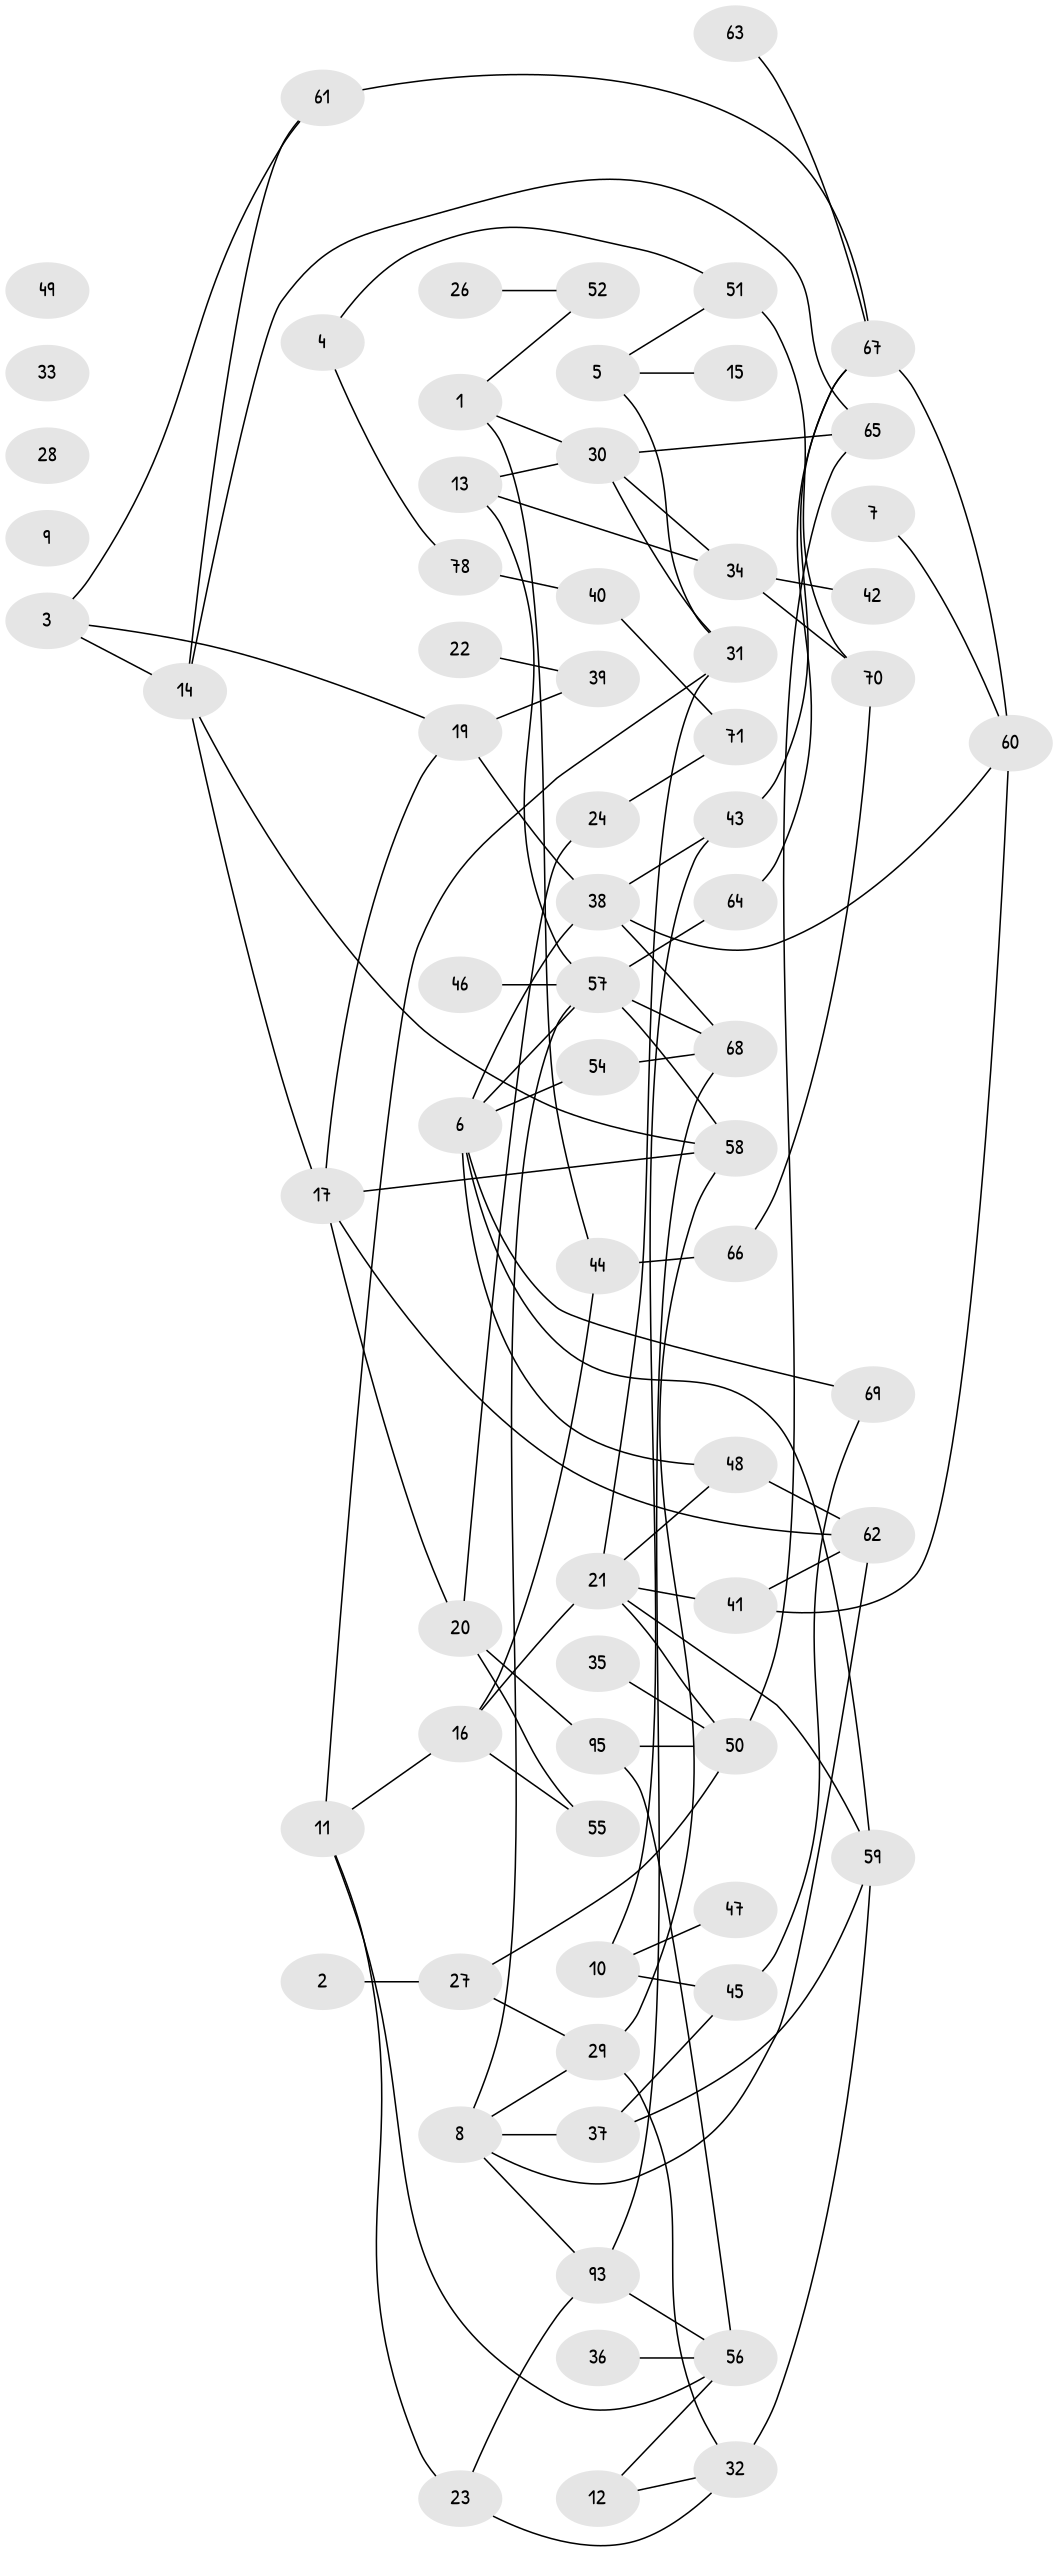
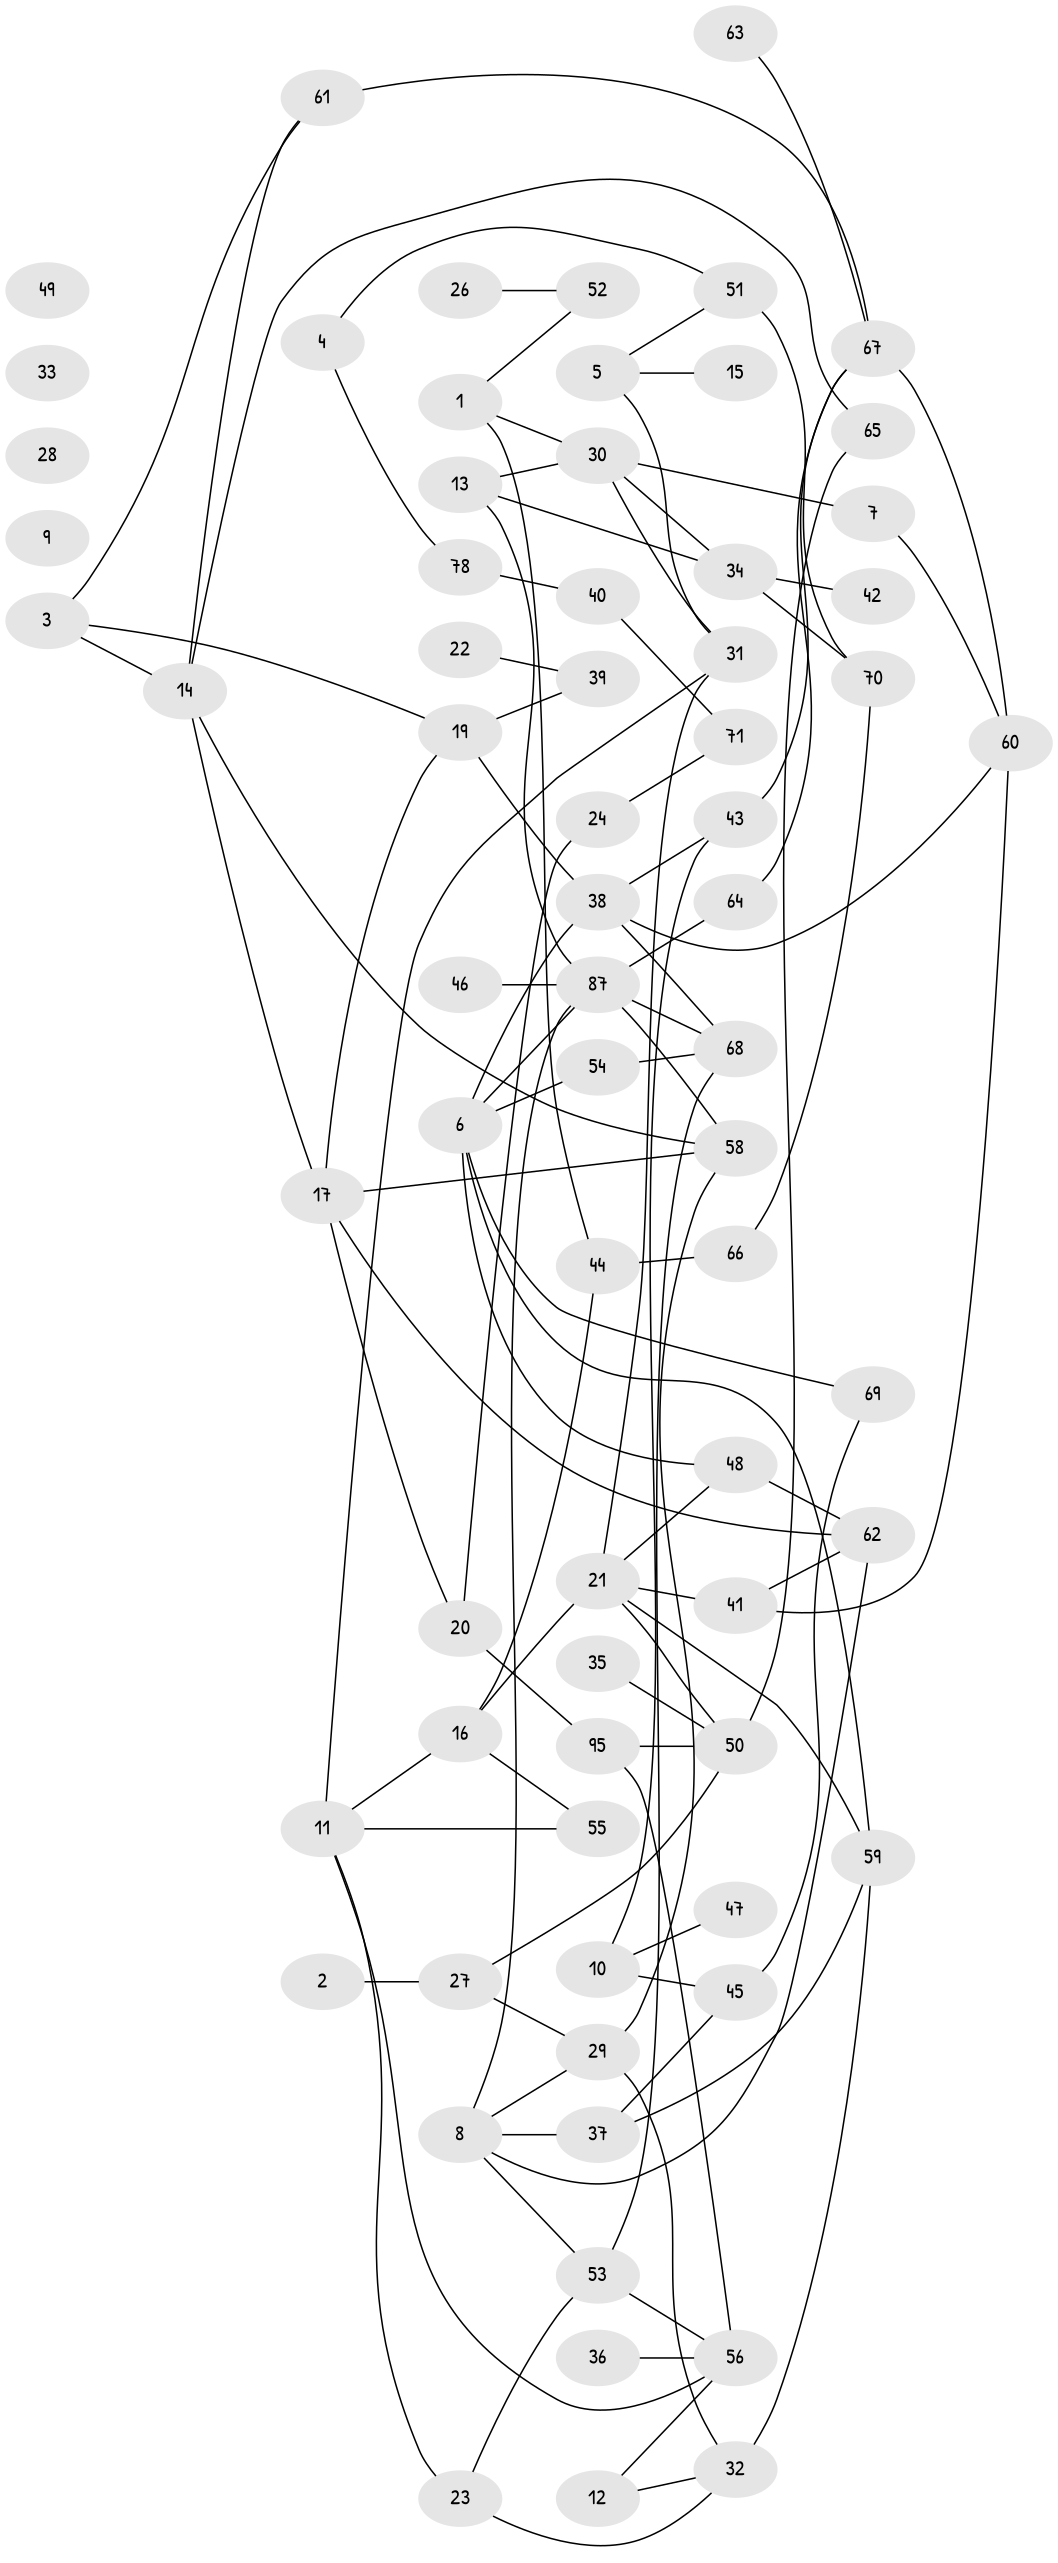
(736, 443) -> (736, 485)
(598, 985) -> (598, 985)
(525, 1736) -> (460, 1829)
(598, 2275) -> (598, 2275)
